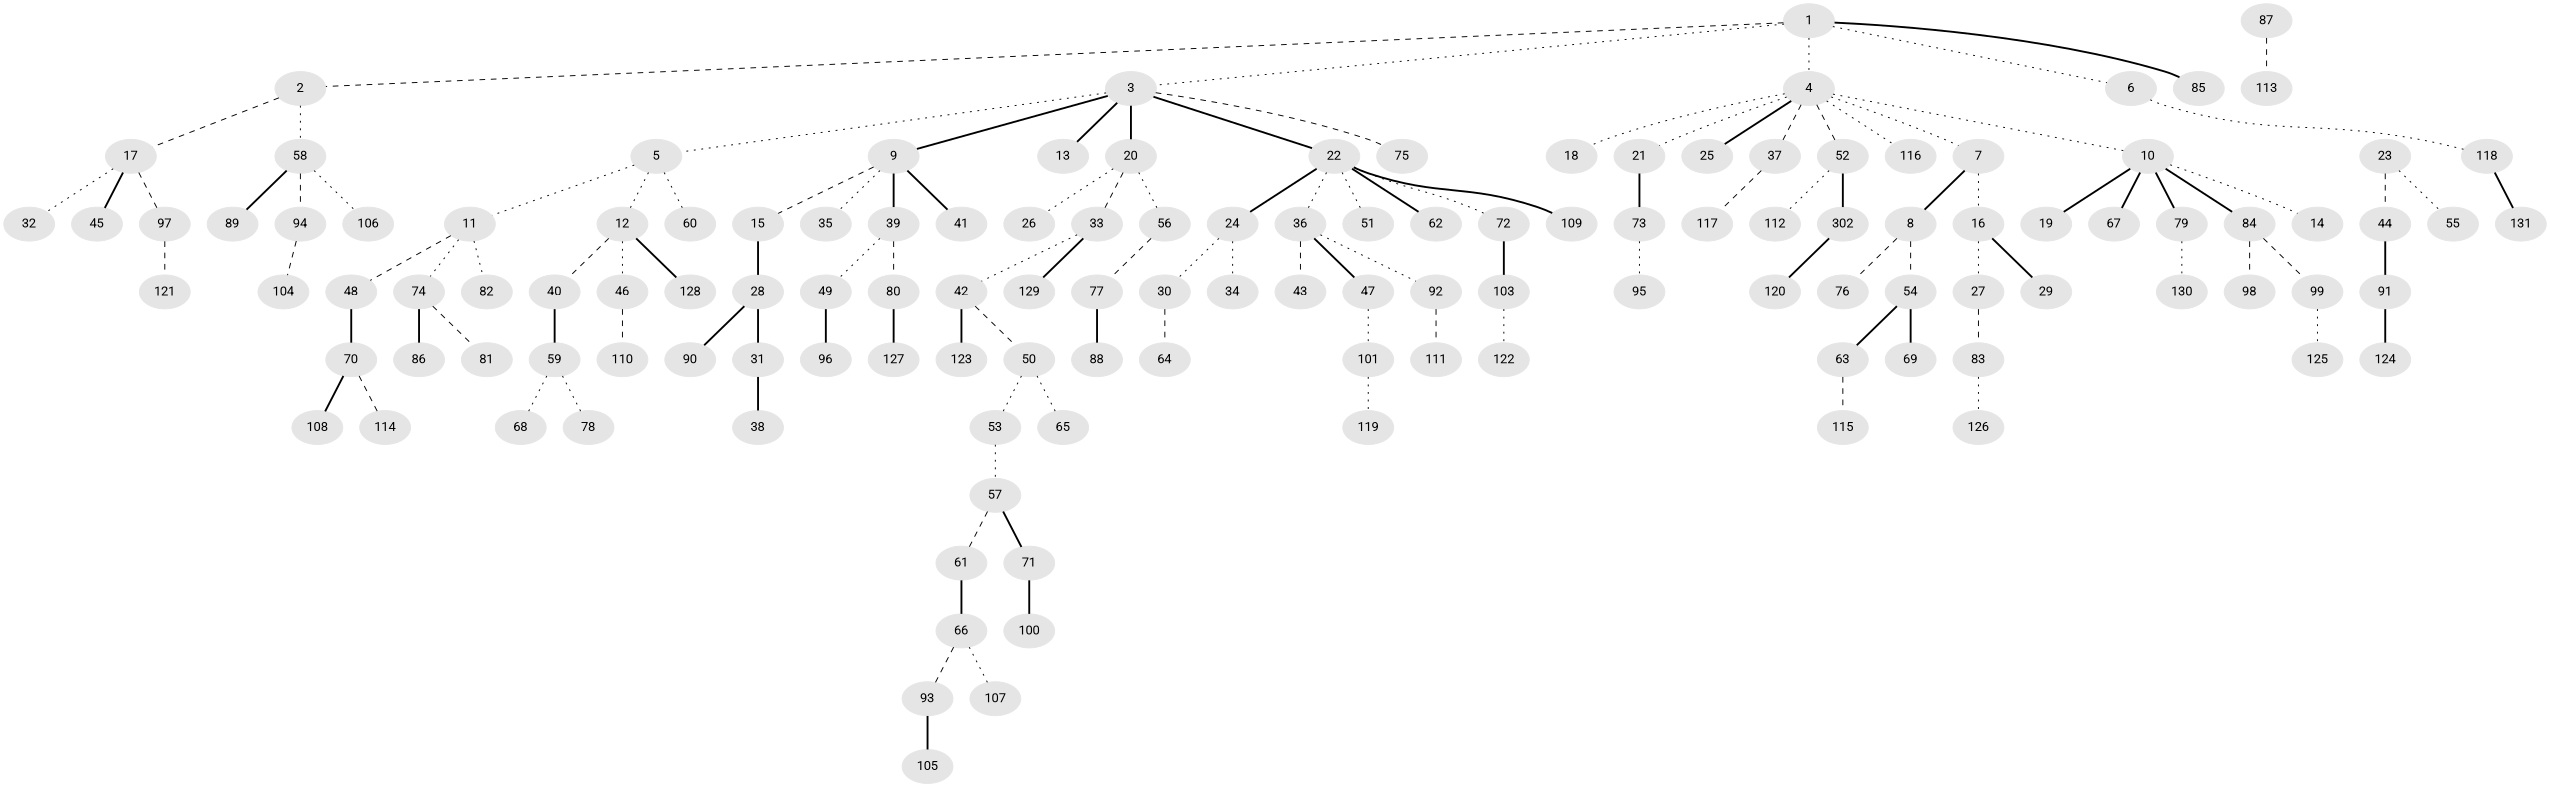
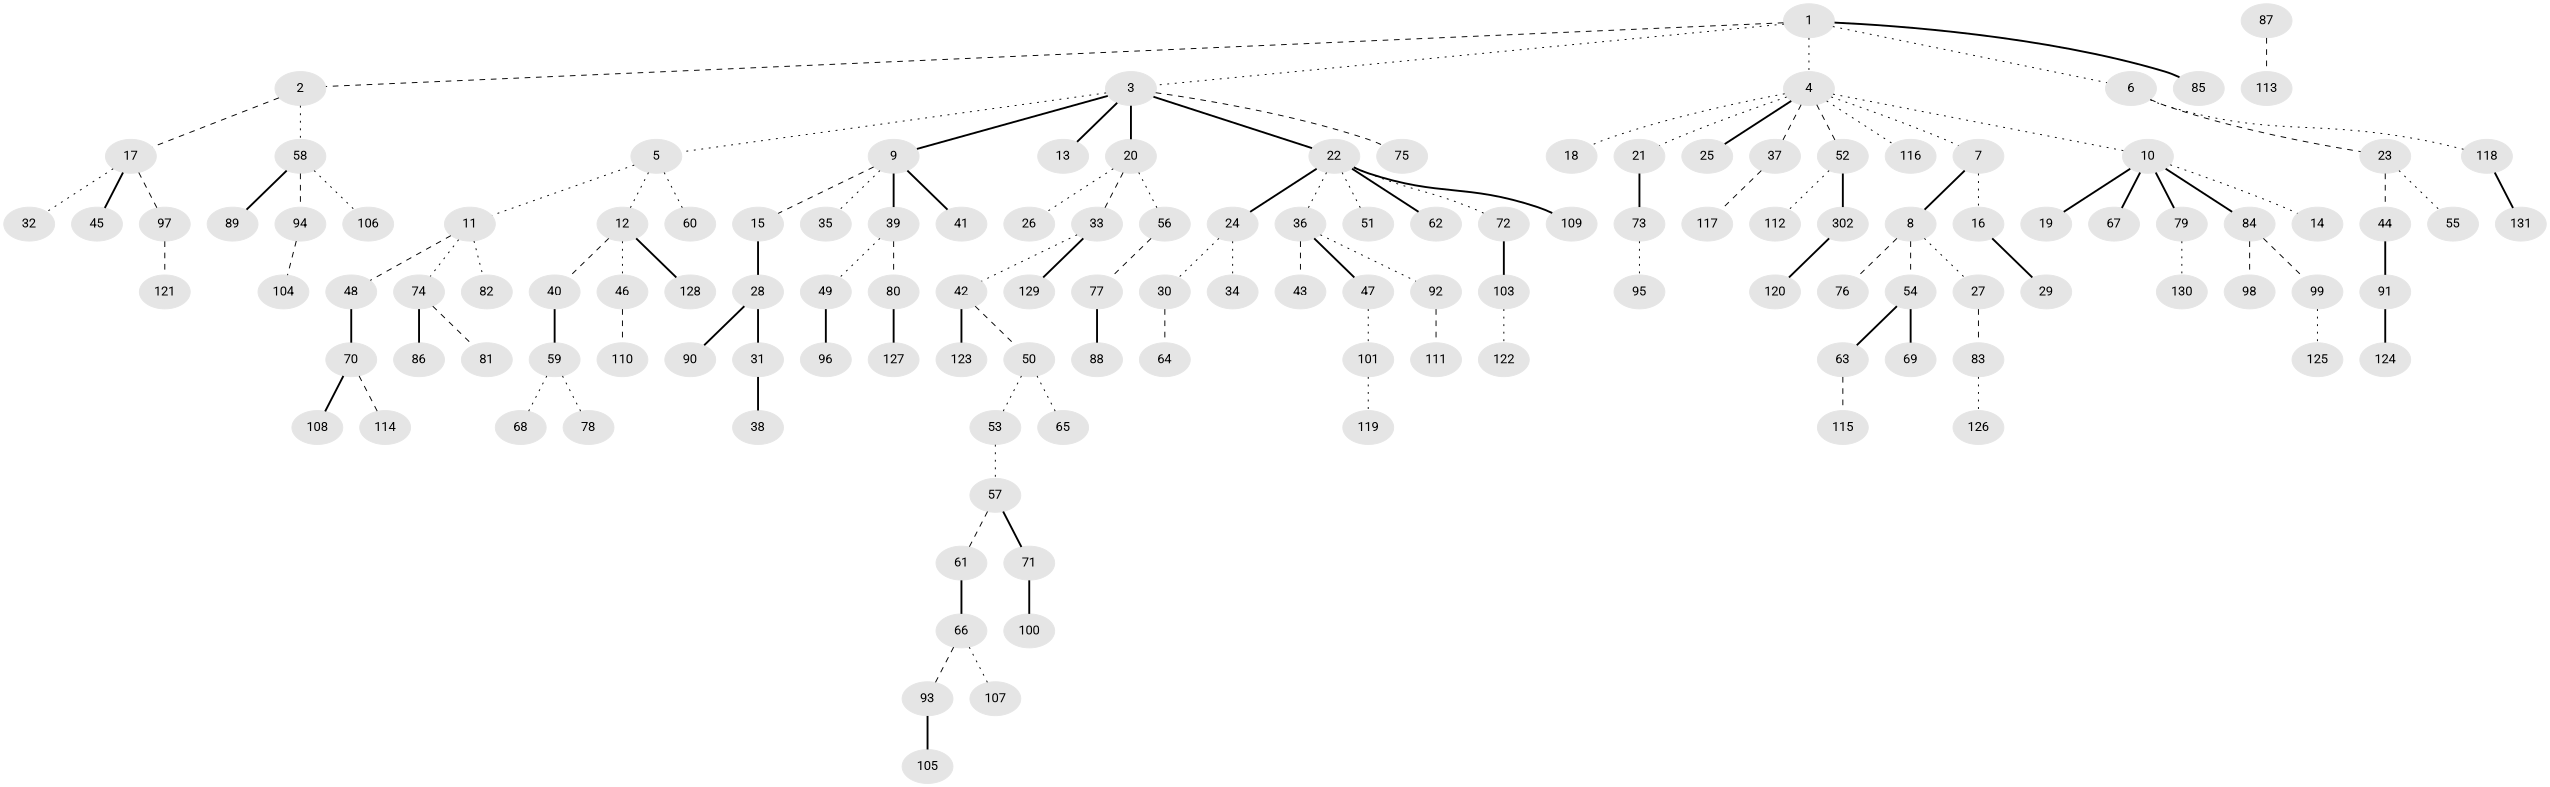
none -> (2254, 131)
(1978, 258) -> (1944, 258)
